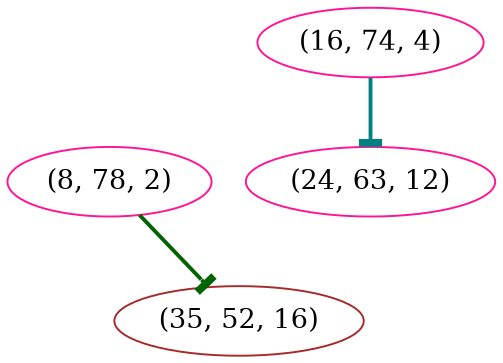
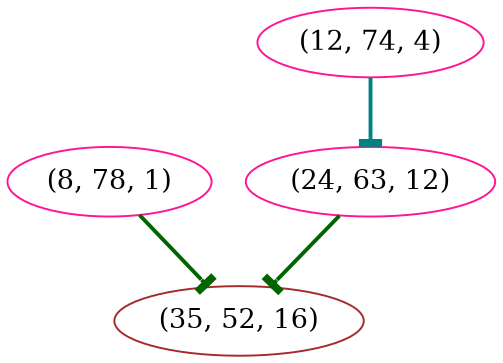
(371, 43) -> (371, 43)
(110, 182) -> (110, 182)
none -> (308, 248)
